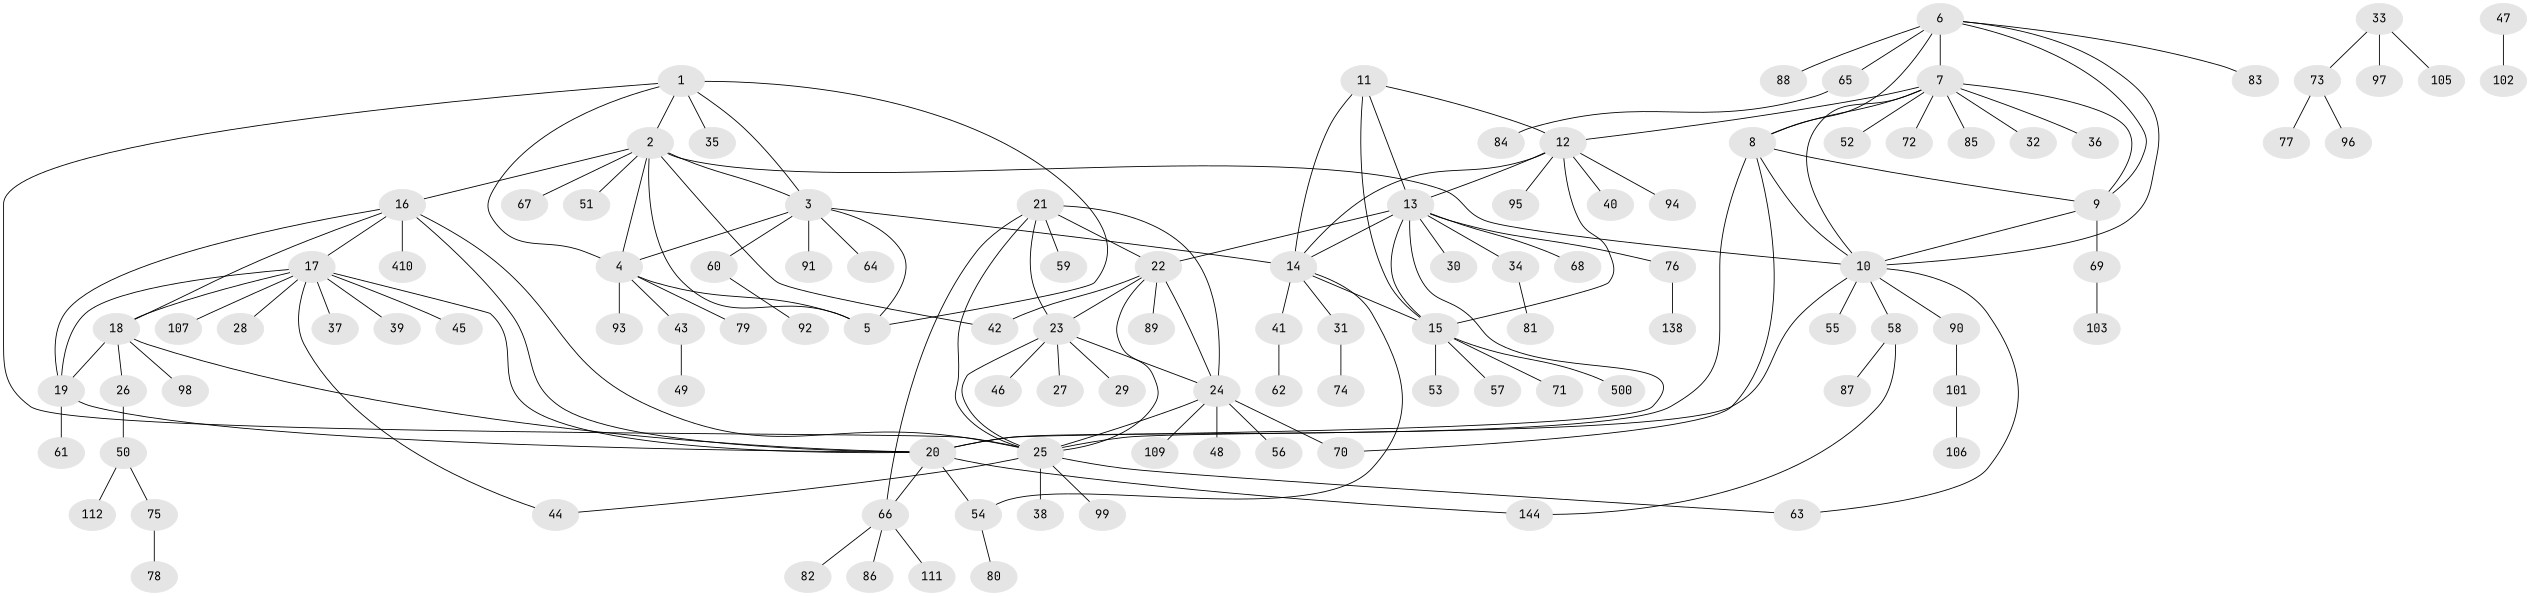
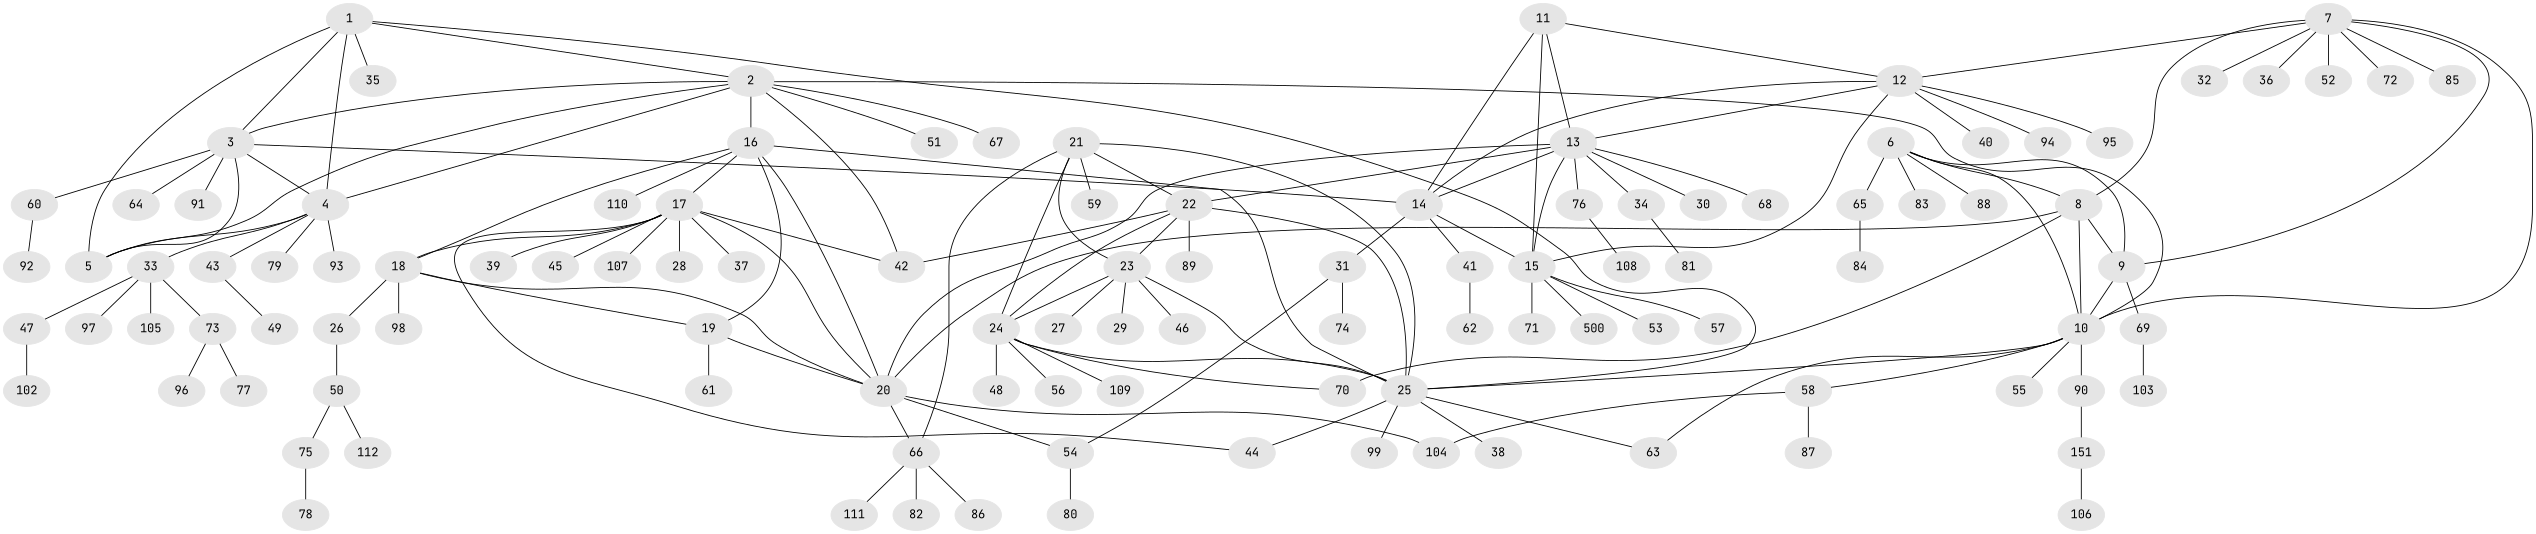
(1940, 50) -> none
none -> (220, 239)
(402, 267) -> (617, 205)
(151, 288) -> (791, 236)
none -> (89, 298)
(1672, 329) -> (1627, 267)
(1957, 391) -> (2081, 453)
(1322, 491) -> (1211, 366)
(1530, 515) -> (1436, 453)
